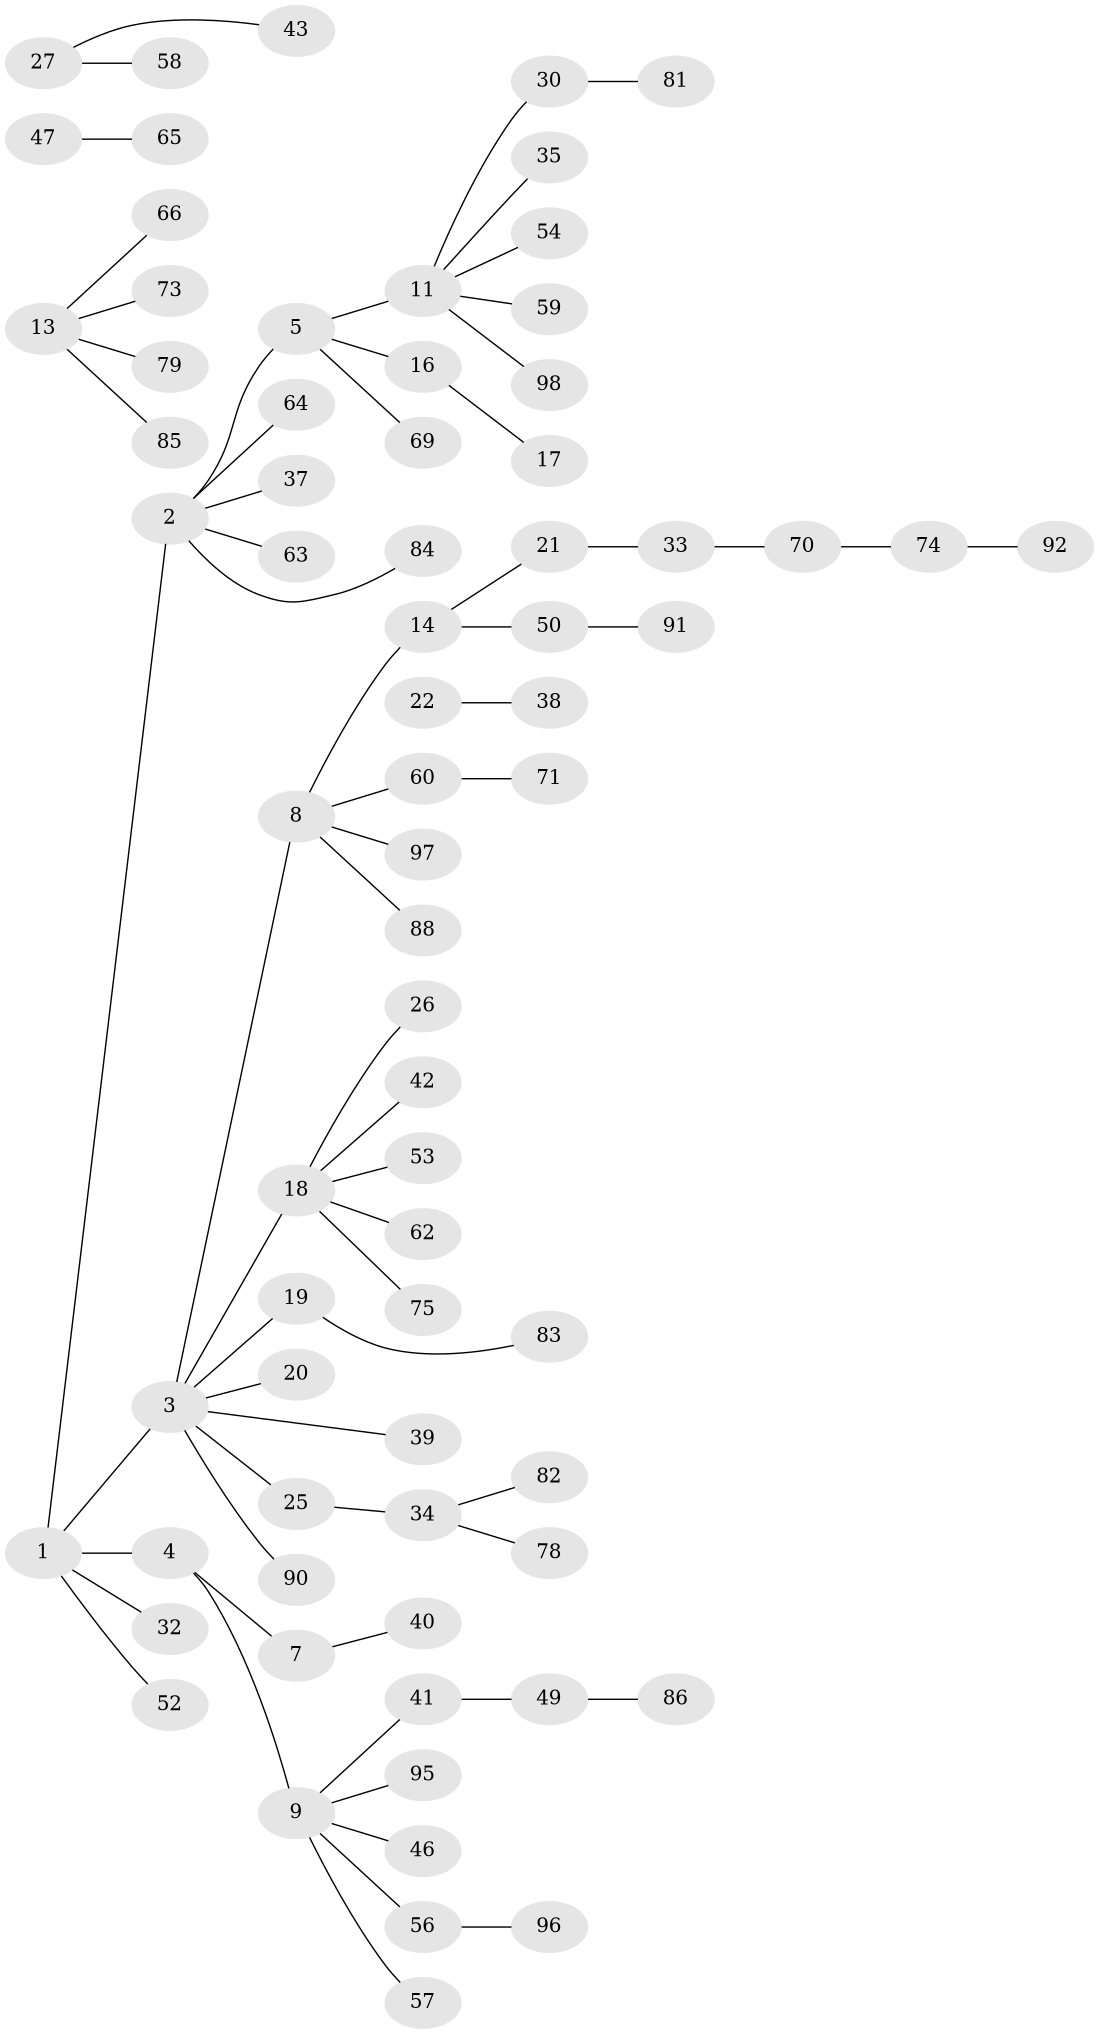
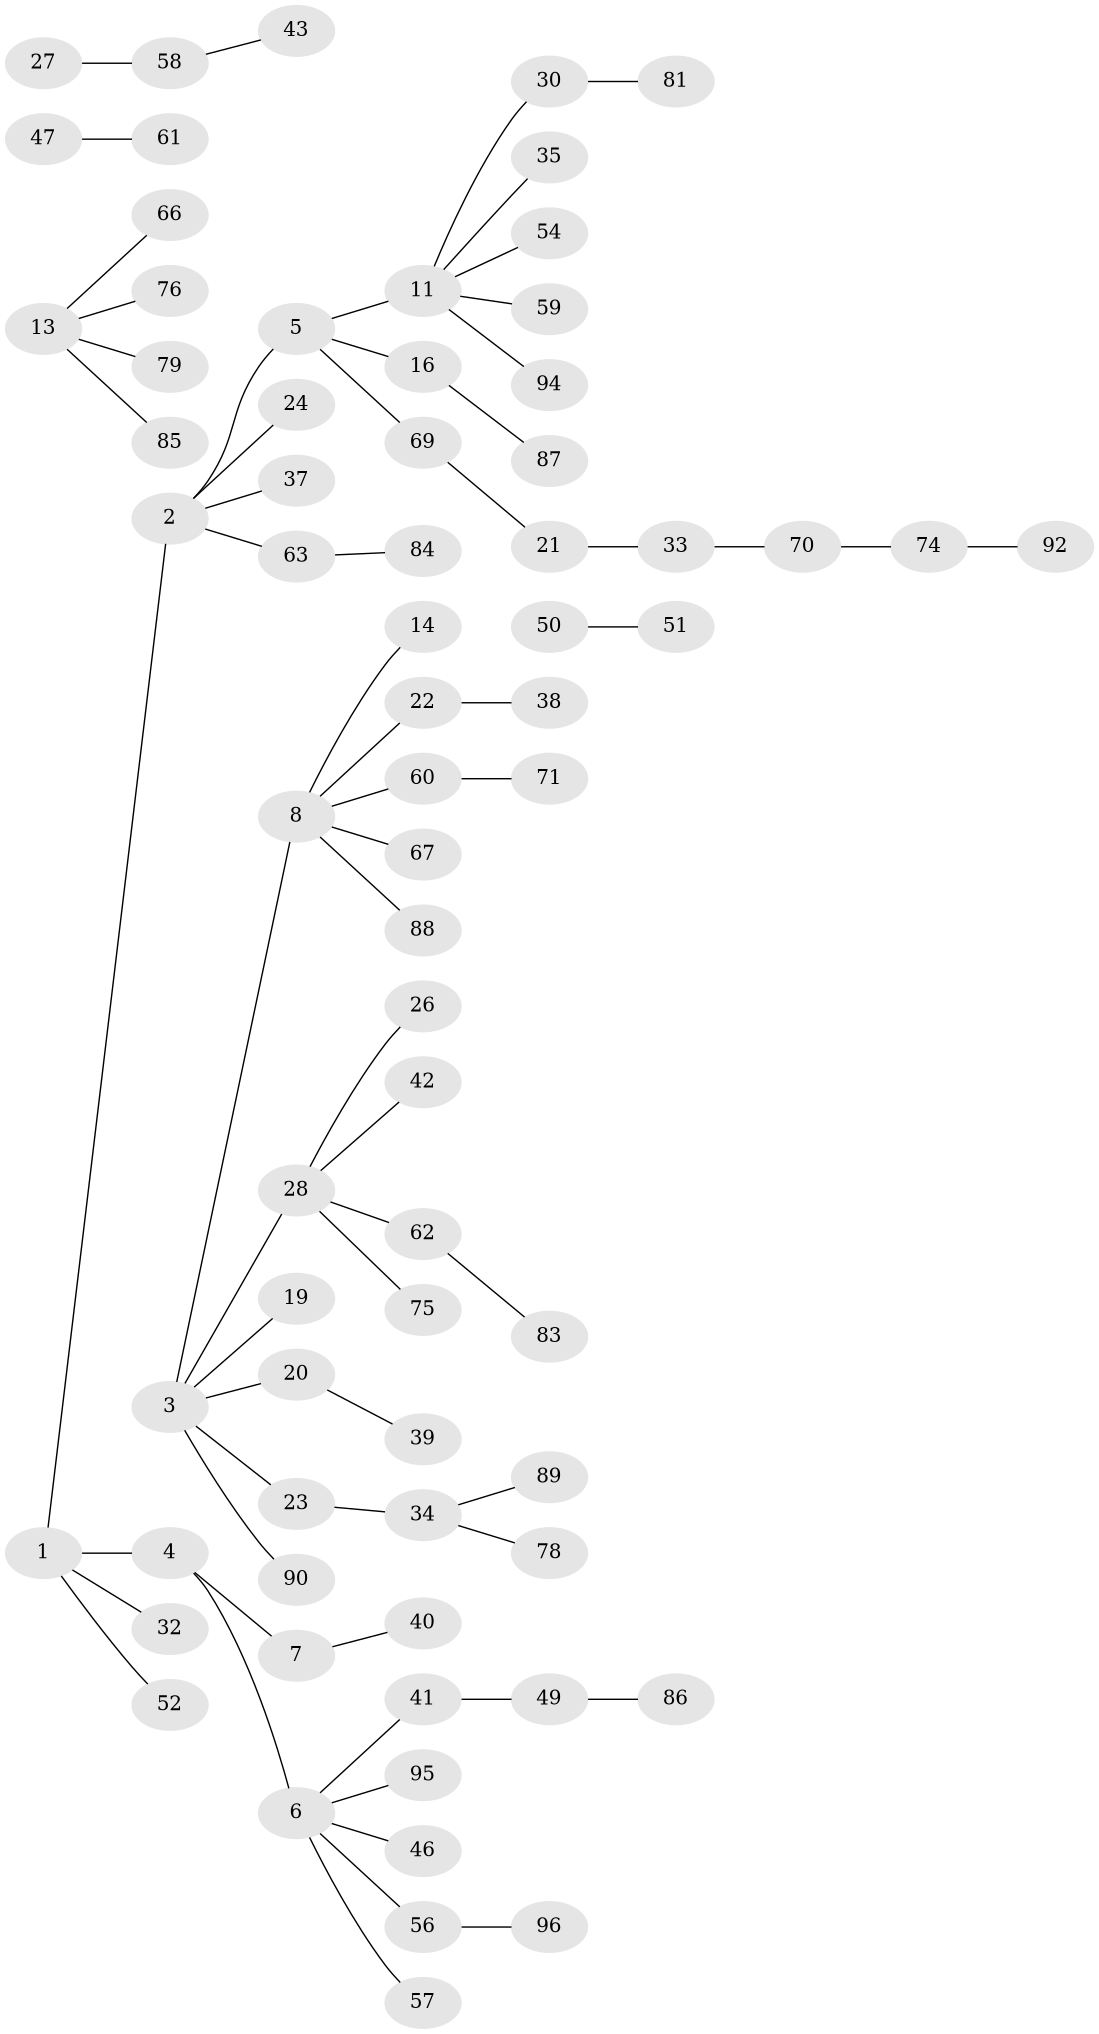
(164, 21) -> (233, 47)
(170, 139) -> (170, 139)
(170, 291) -> (170, 291)
(550, 385) -> (550, 385)
(297, 405) -> (297, 405)
(550, 461) -> (550, 461)
(486, 587) -> (486, 495)
(285, 601) -> (360, 554)
(487, 627) -> none
(676, 627) -> (676, 627)
none -> (360, 760)
(423, 855) -> (423, 855)
(423, 1158) -> none
(297, 1191) -> (297, 1191)
(415, 1353) -> (486, 1285)
(297, 1423) -> (360, 1407)
(550, 1477) -> (550, 1477)
(107, 1480) -> none
(297, 1504) -> (297, 1504)
(297, 1813) -> (297, 1813)
